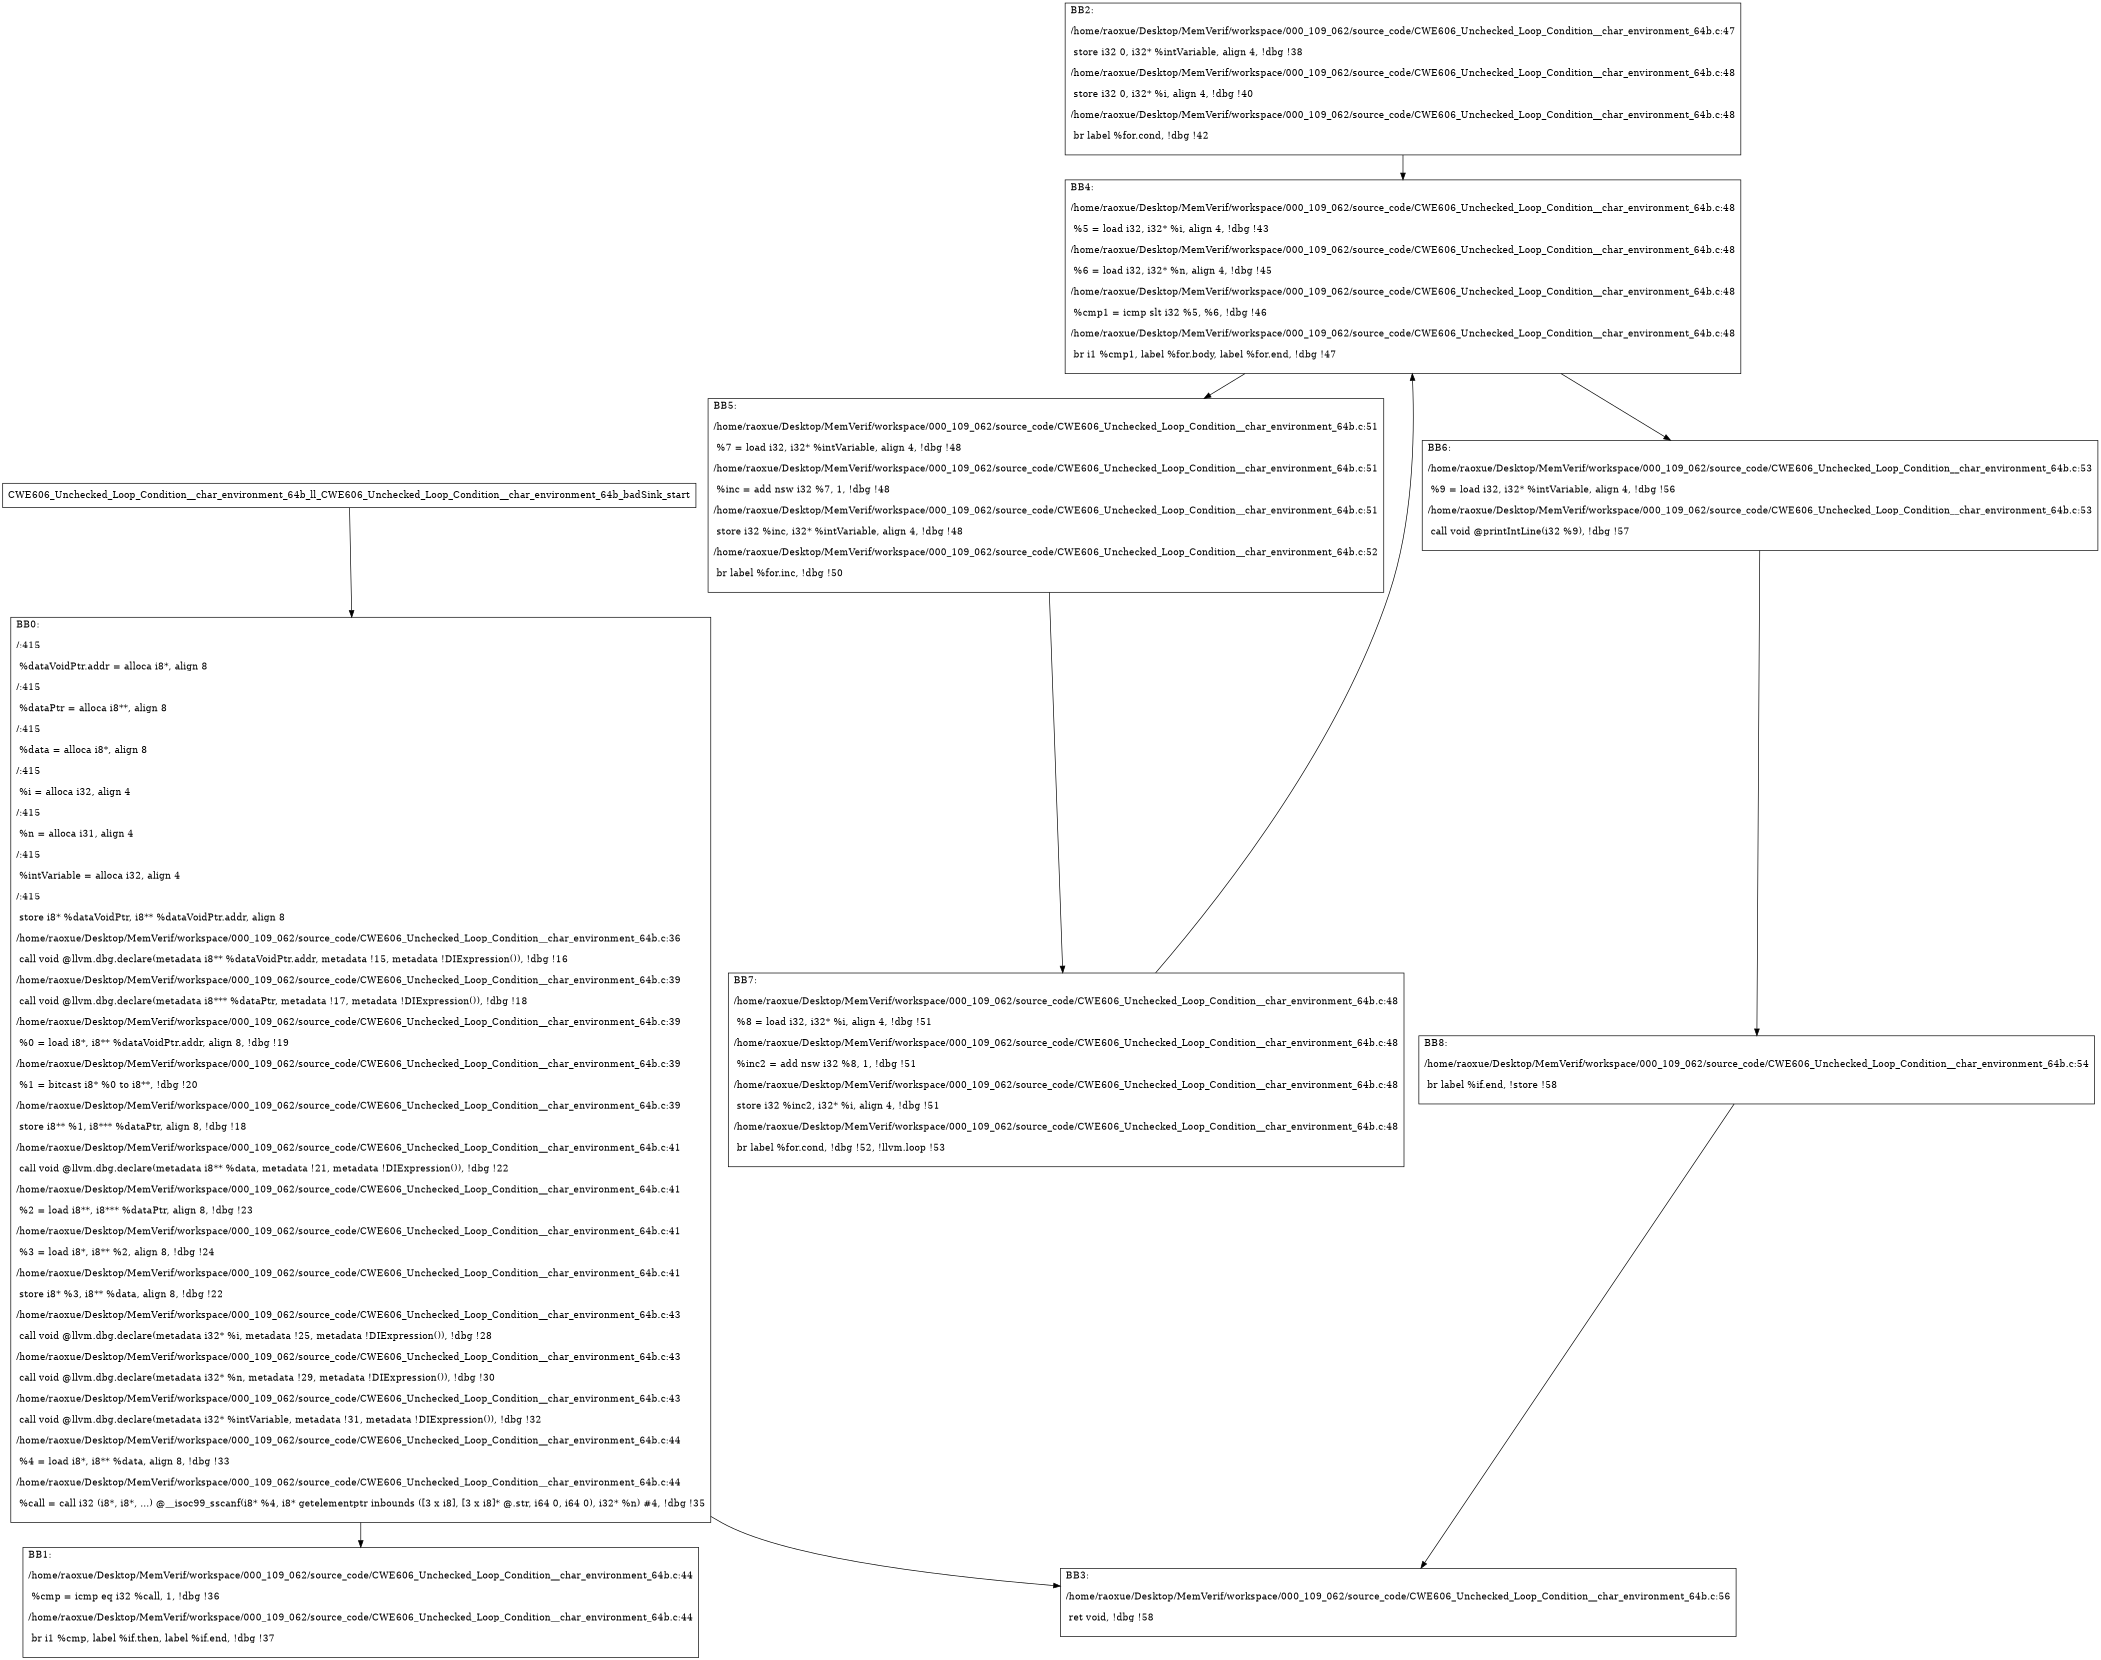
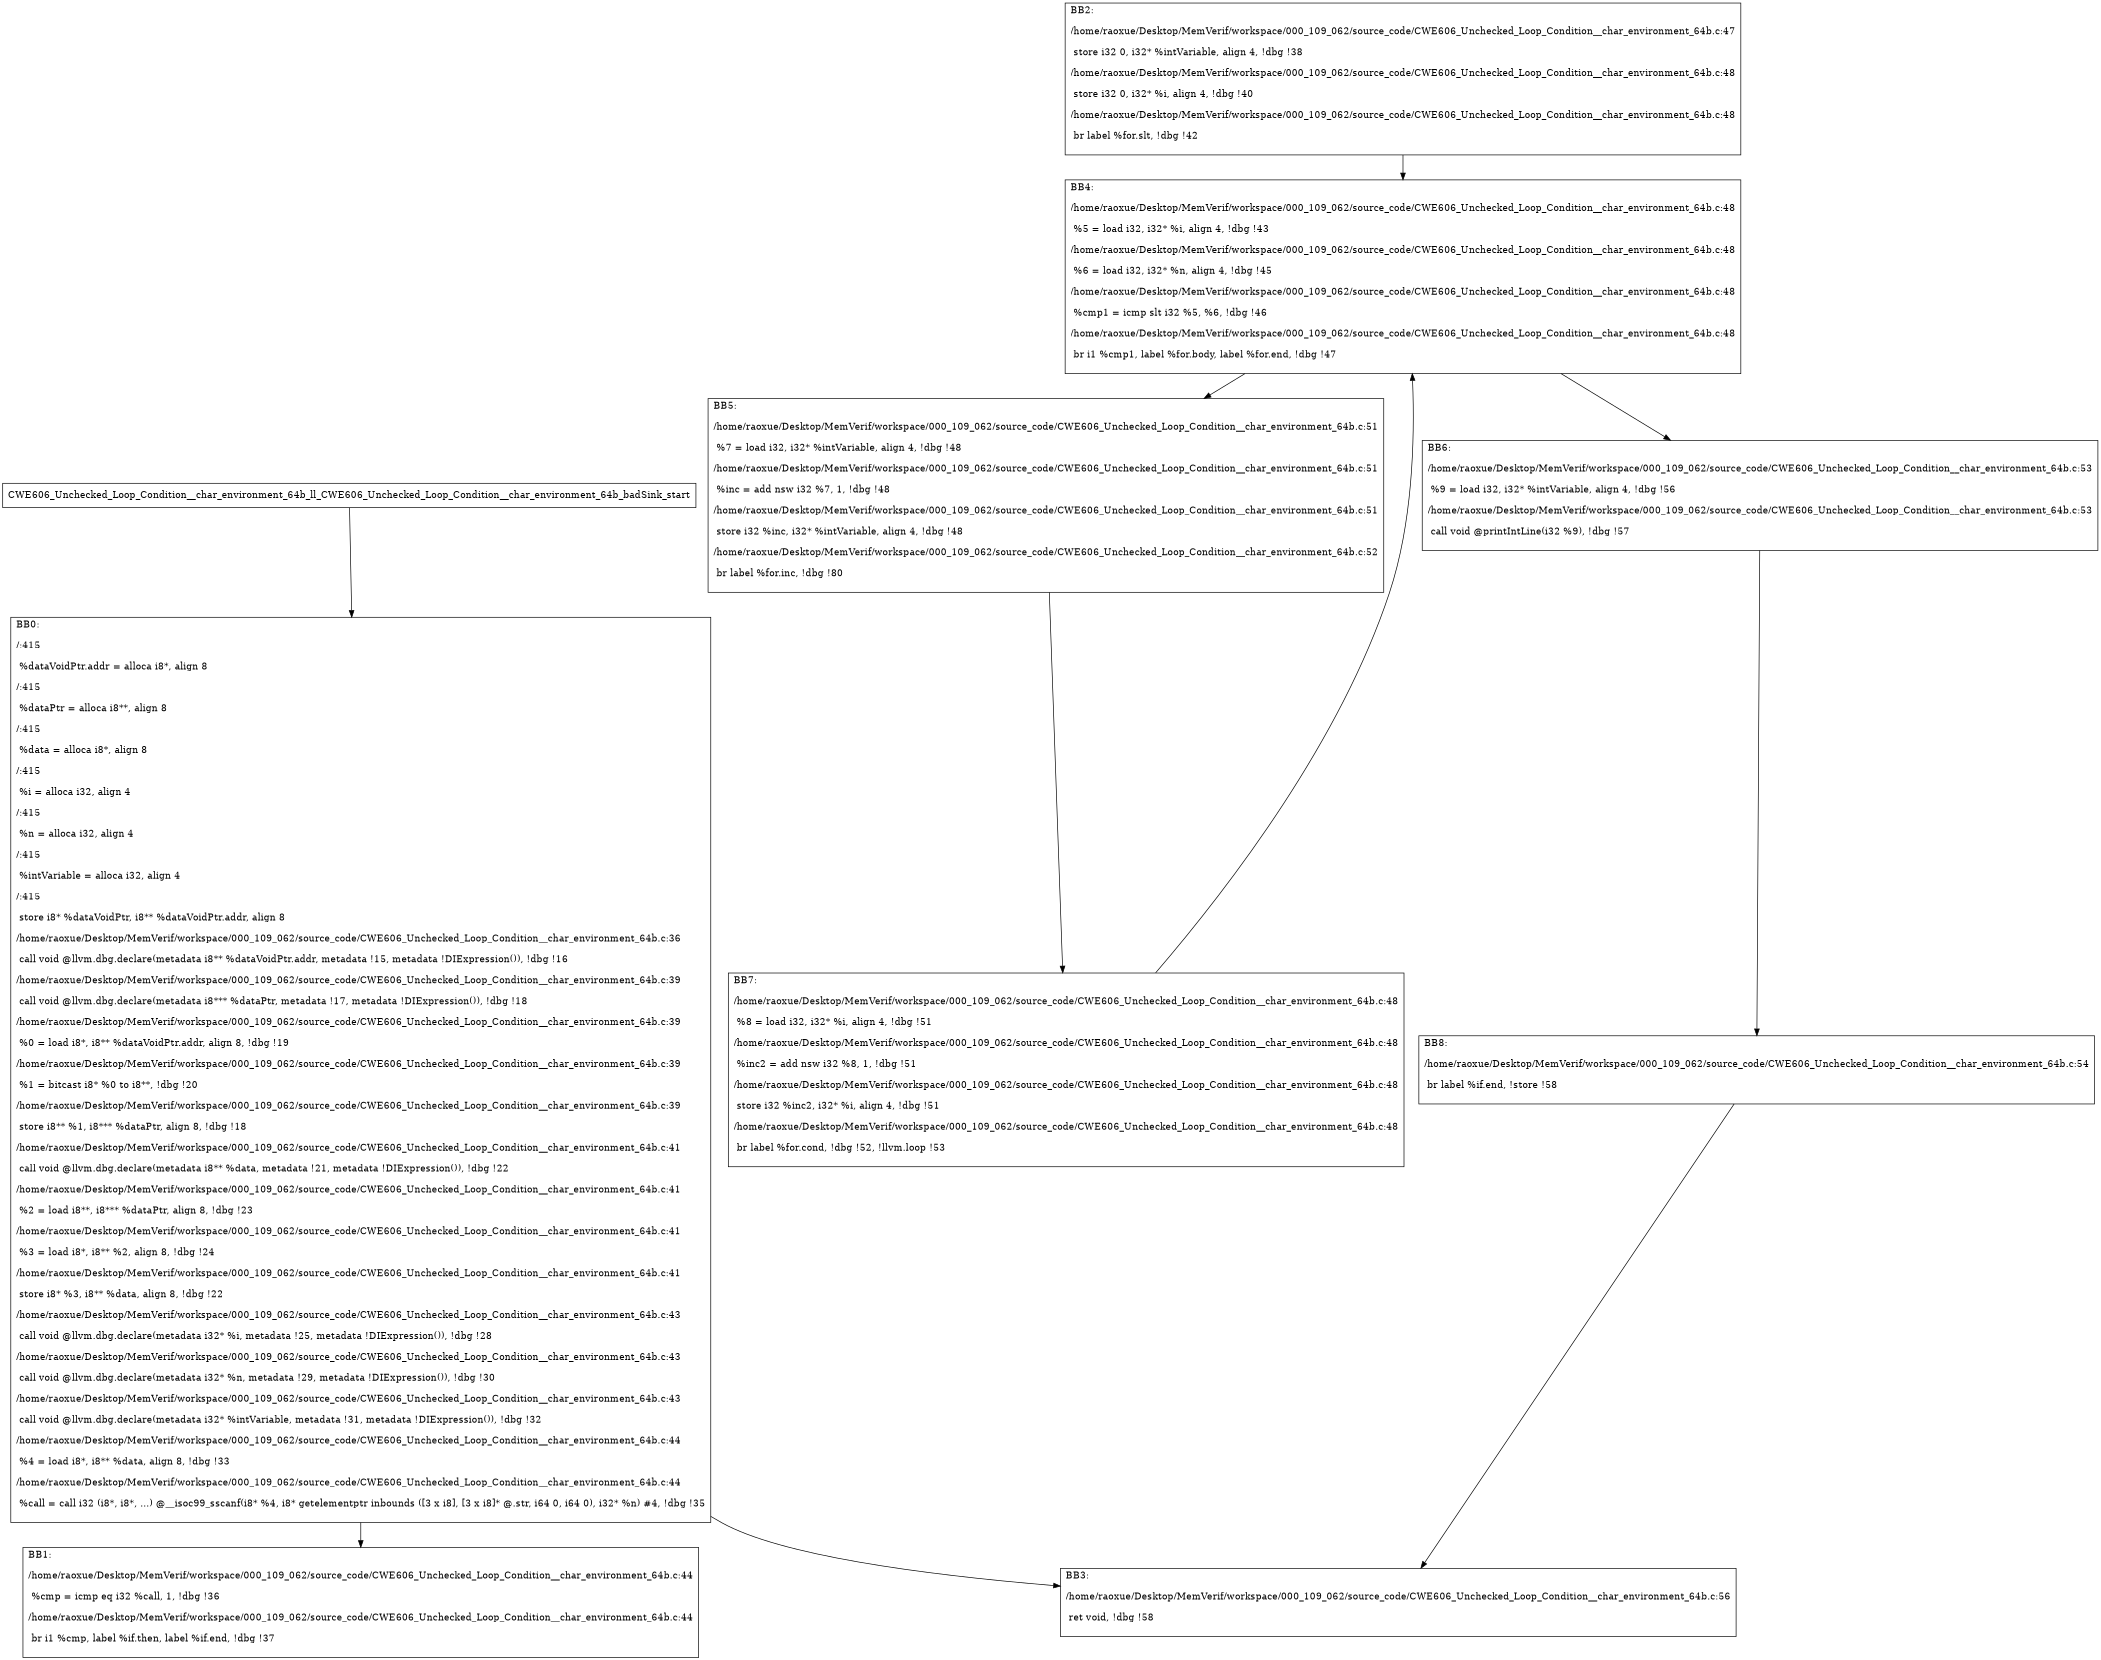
(1140, 136) -> (1135, 136)
(779, 573) -> (779, 573)
(75, 834) -> (75, 834)
